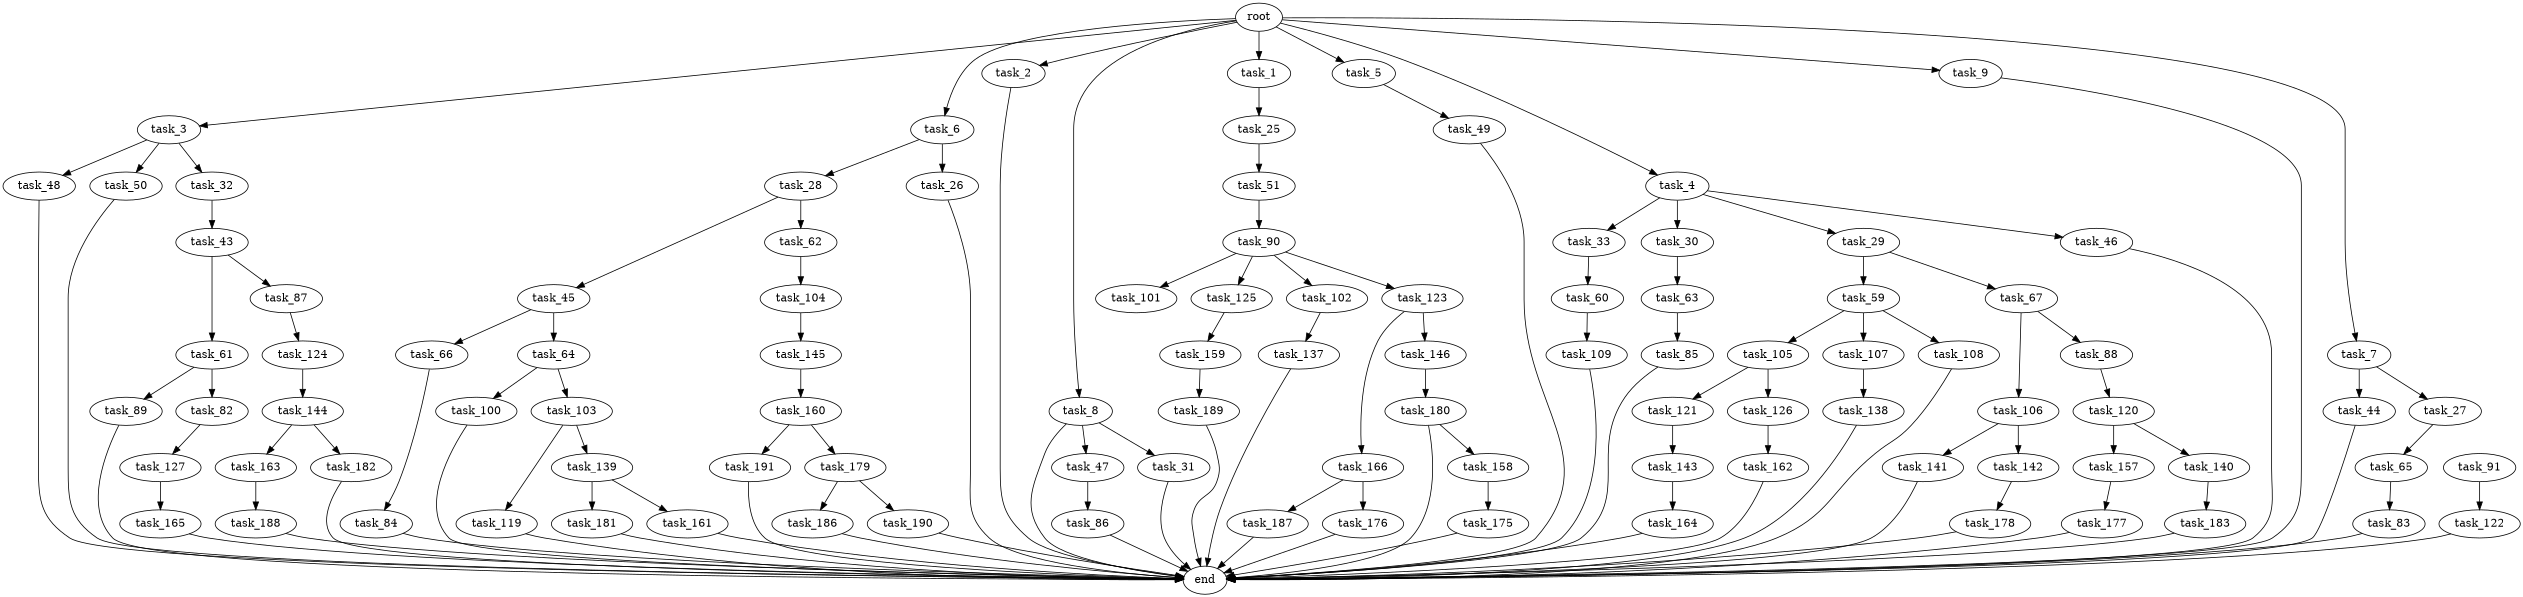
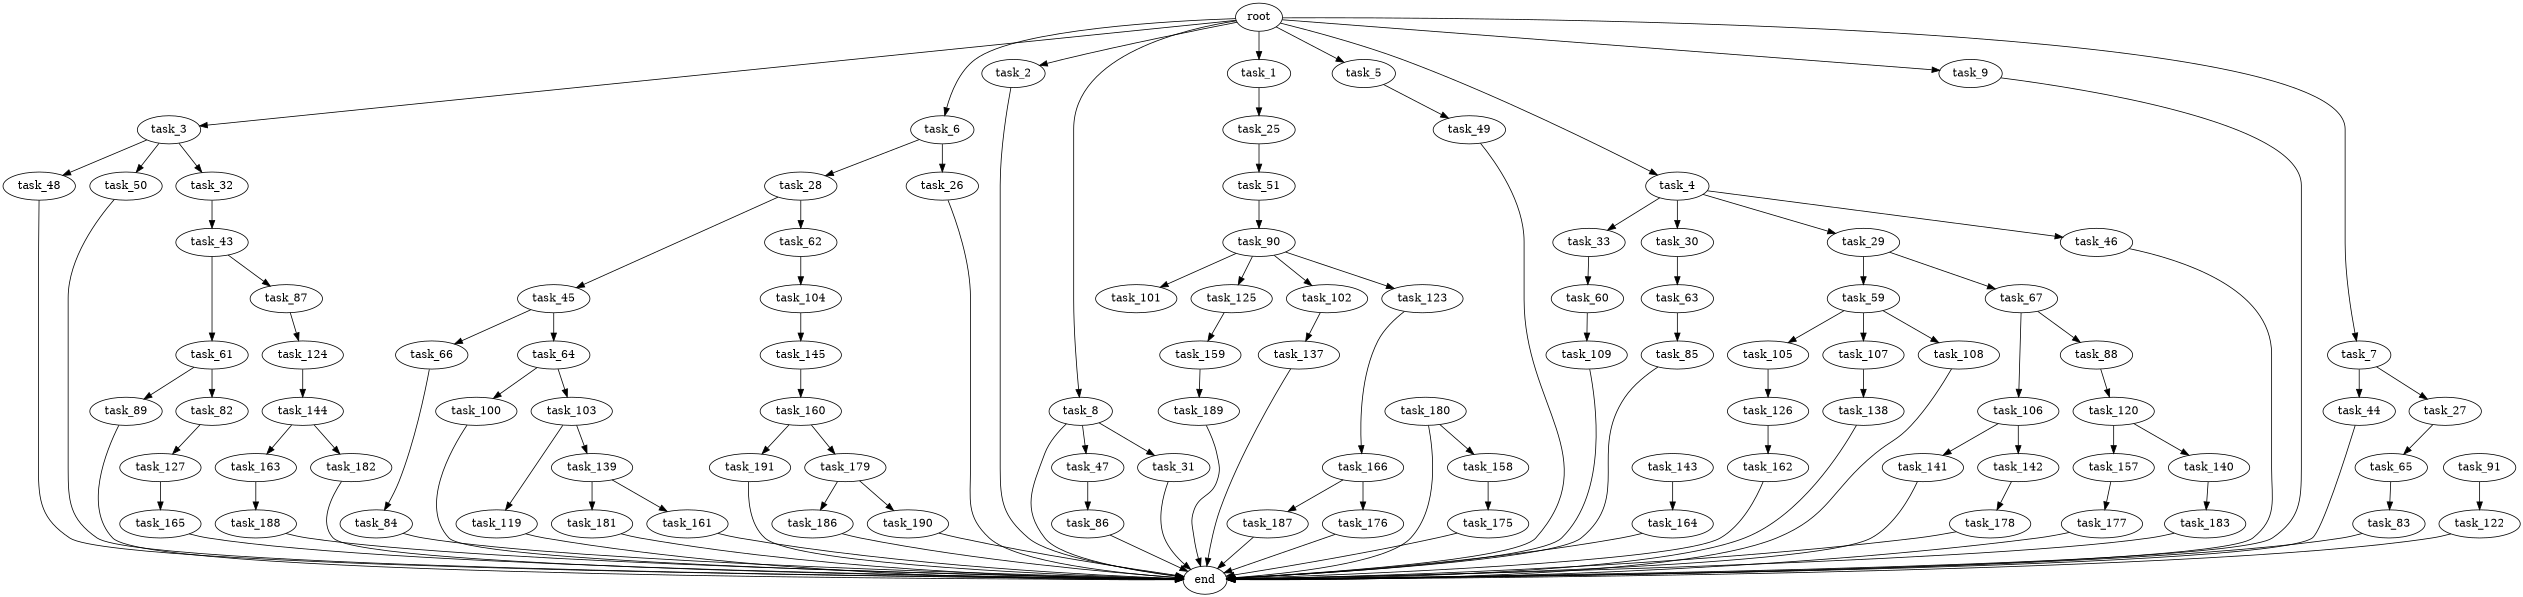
(1426, 355) -> none
(1673, 411) -> none
